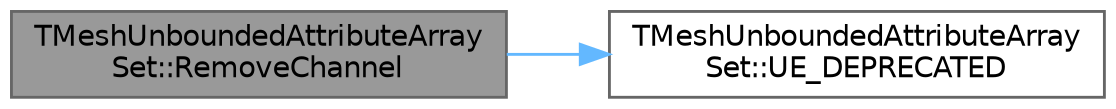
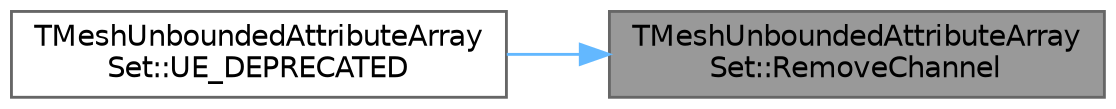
(543, 54) -> (543, 54)
